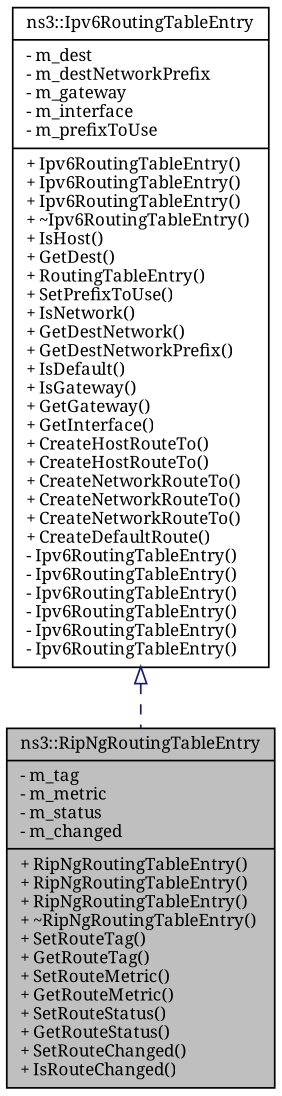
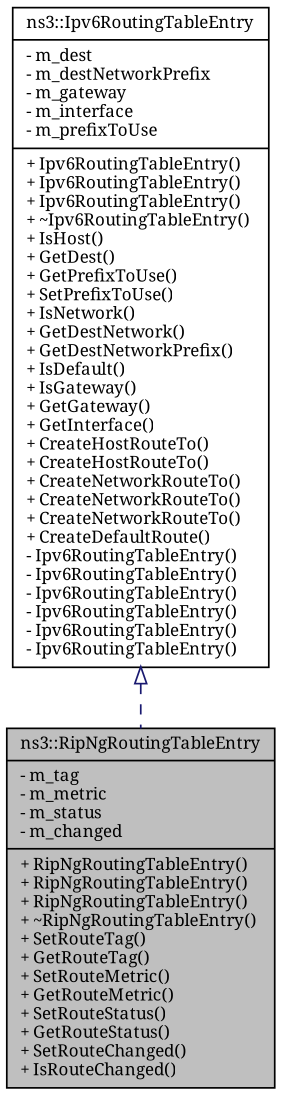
(116, 276) -> (103, 276)
